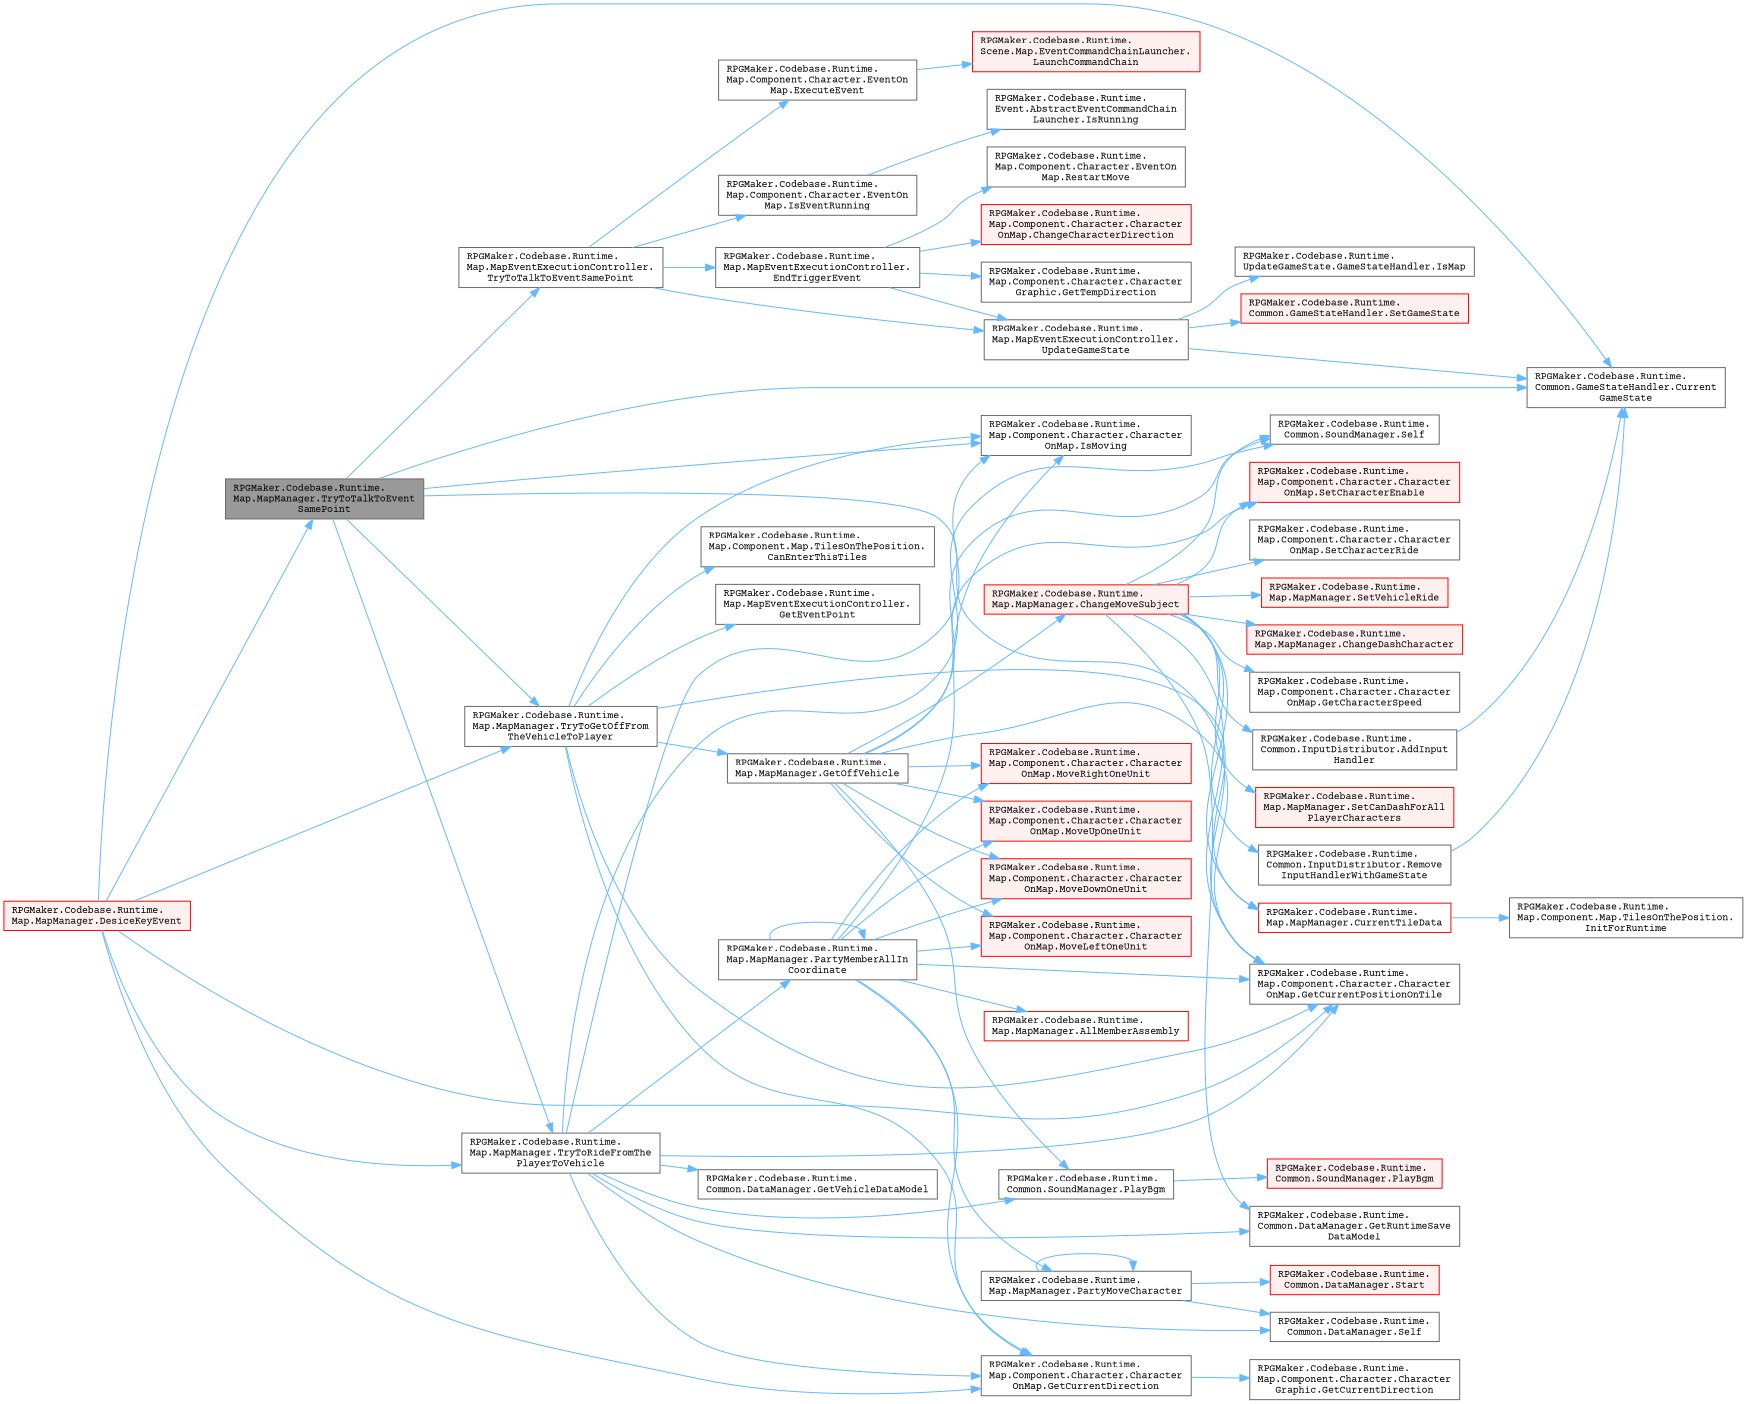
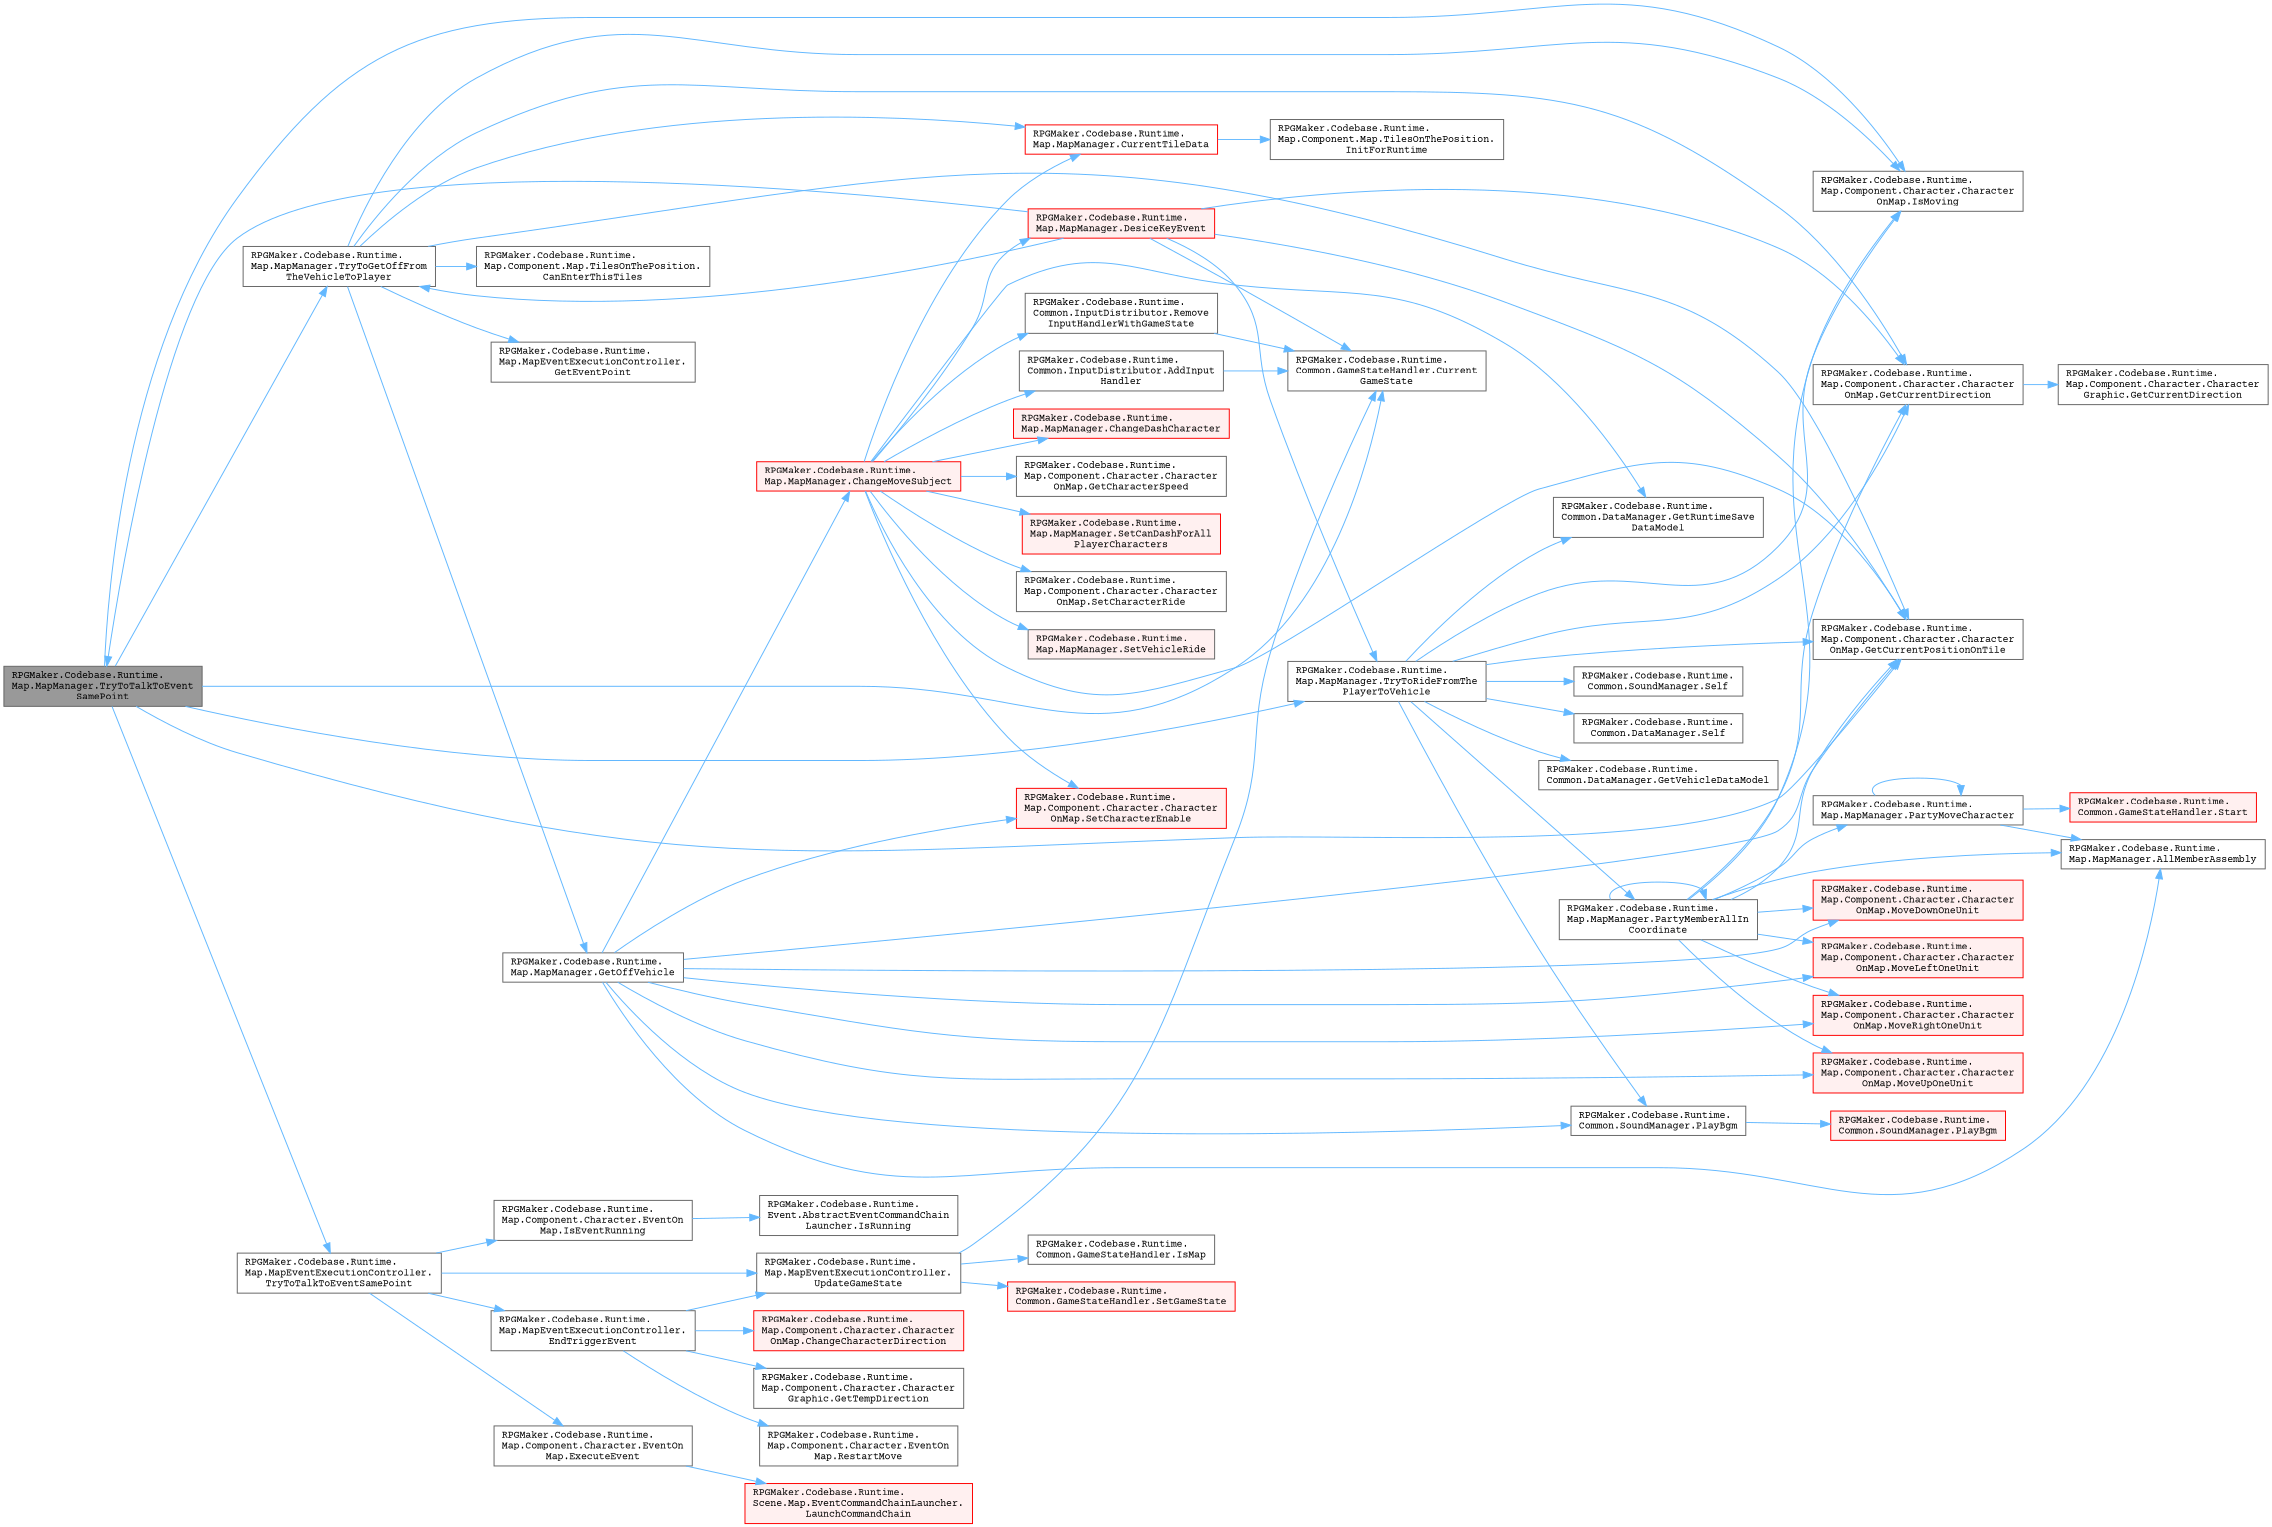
(1355, 262) -> (1121, 1250)
(1208, 522) -> (983, 302)
(987, 531) -> (1437, 1168)
(1355, 593) -> (1121, 644)
(1086, 1026) -> (2163, 854)
(1355, 1280) -> (2163, 807)
(1221, 1307) -> (2036, 831)
